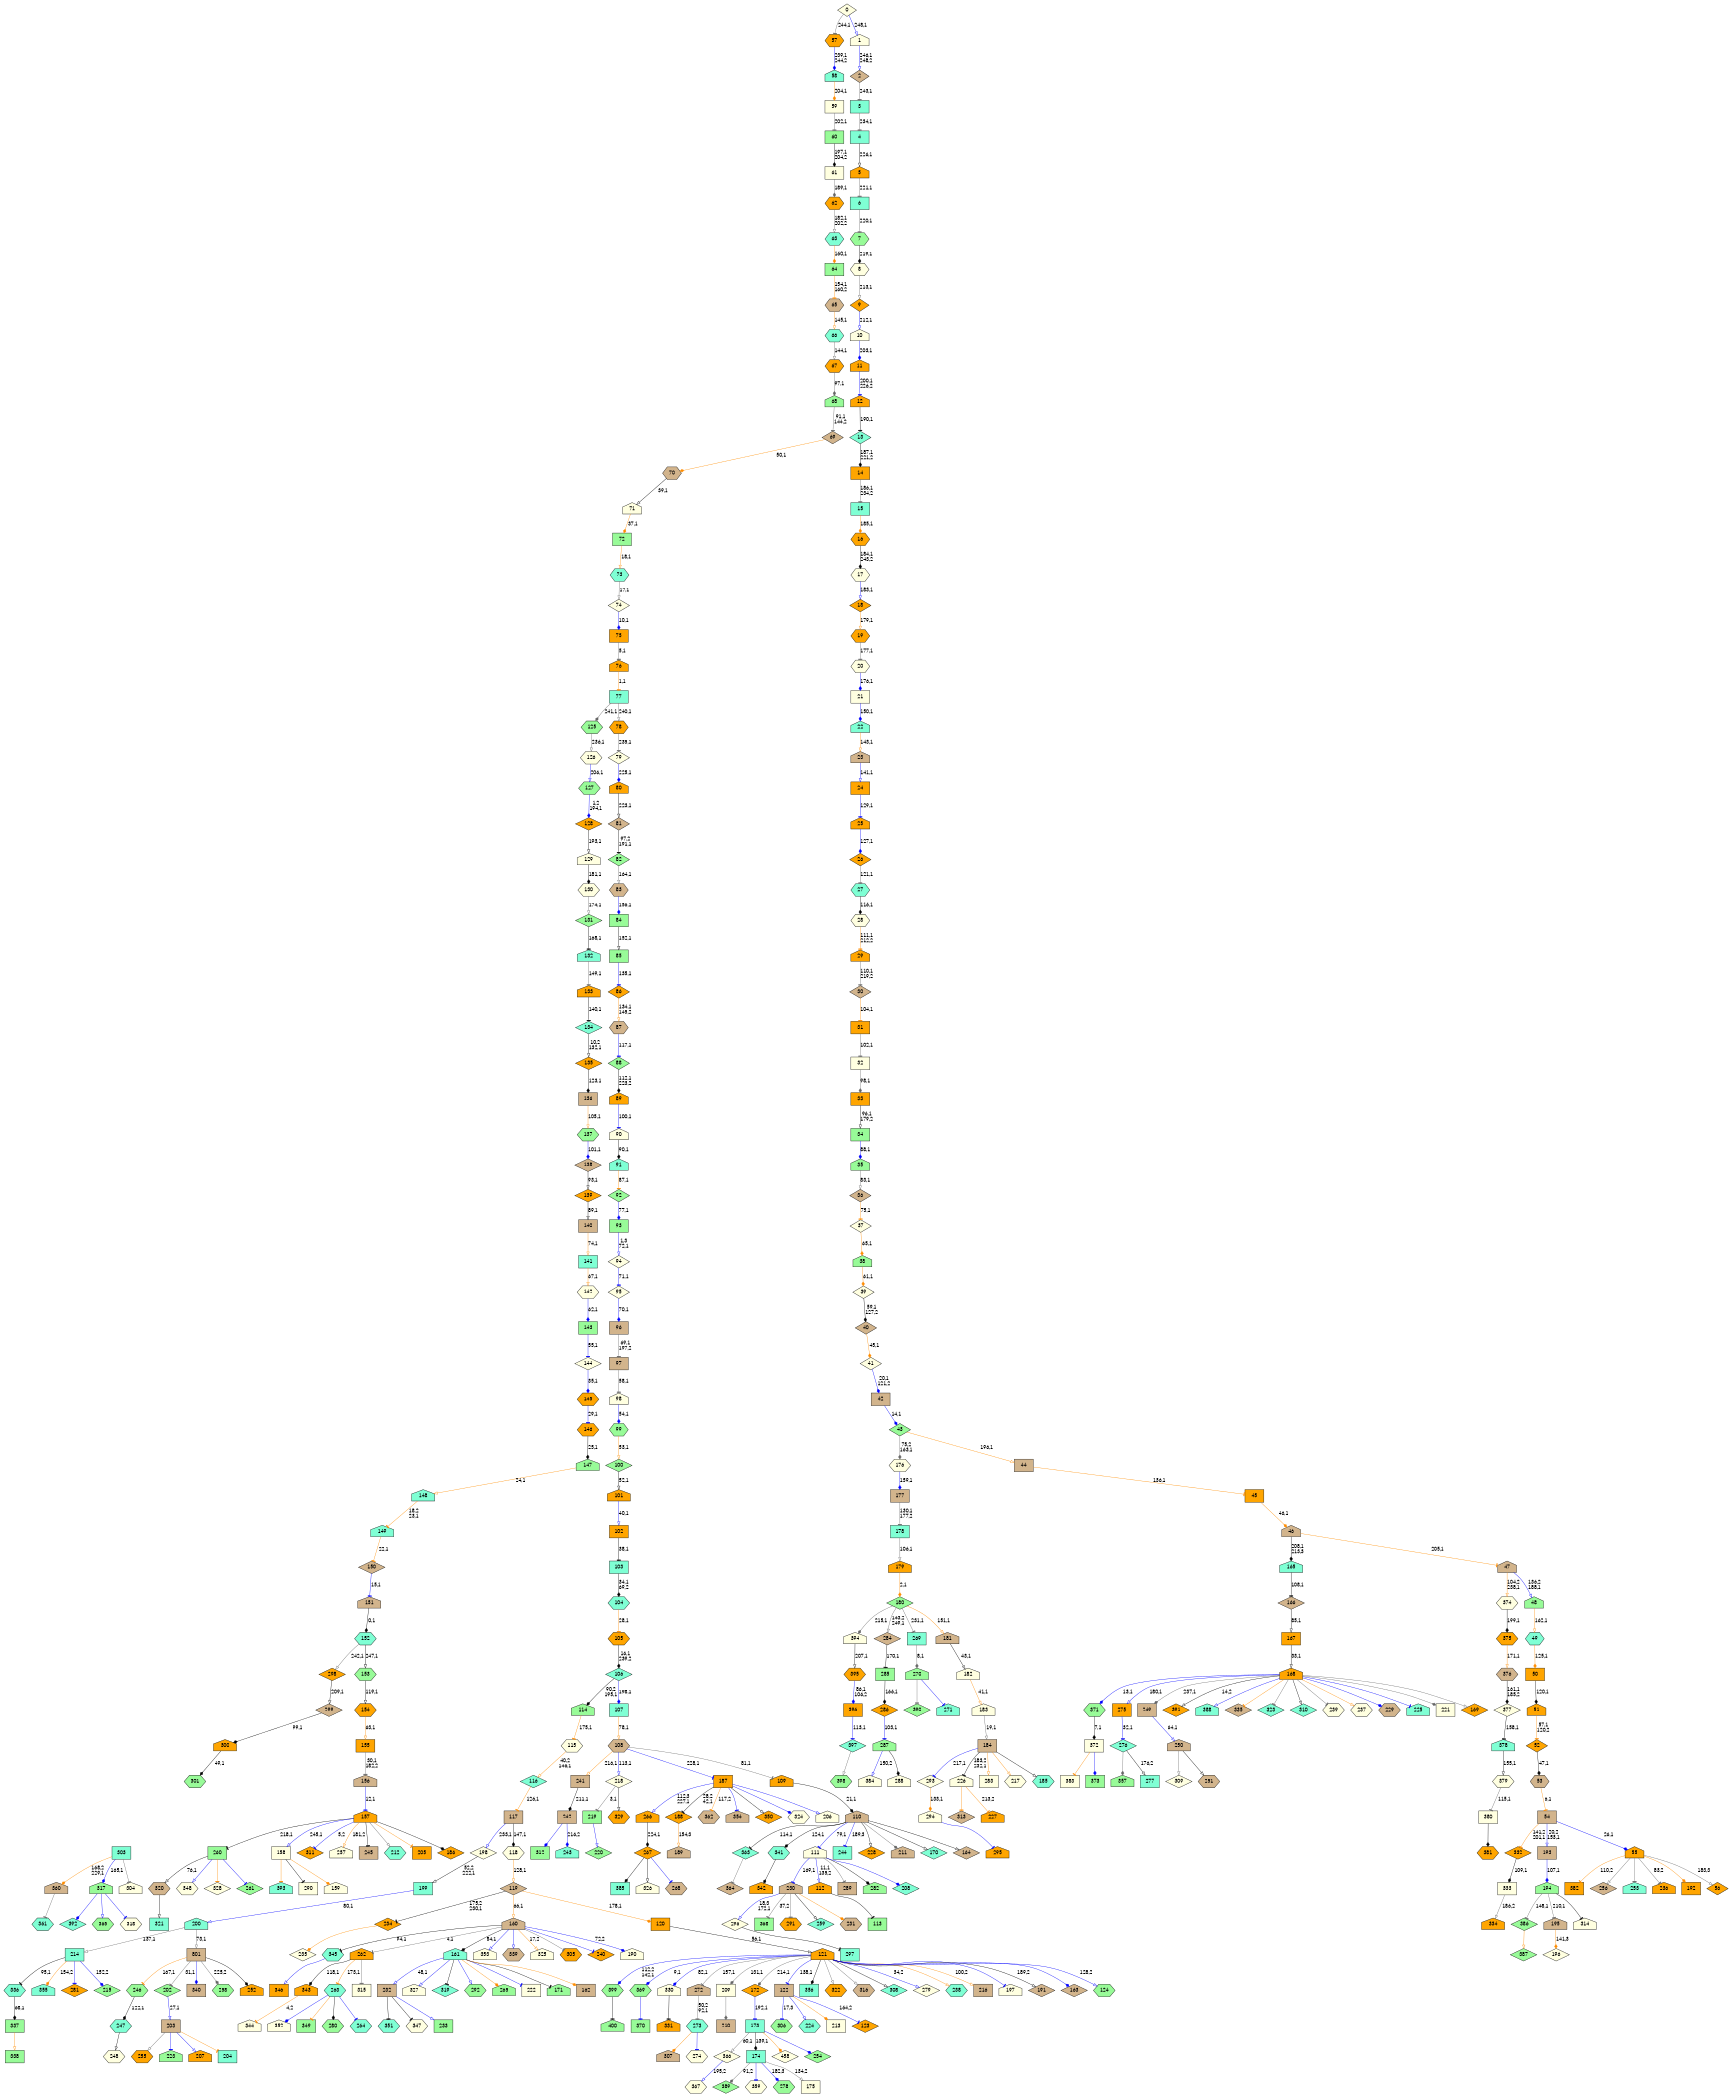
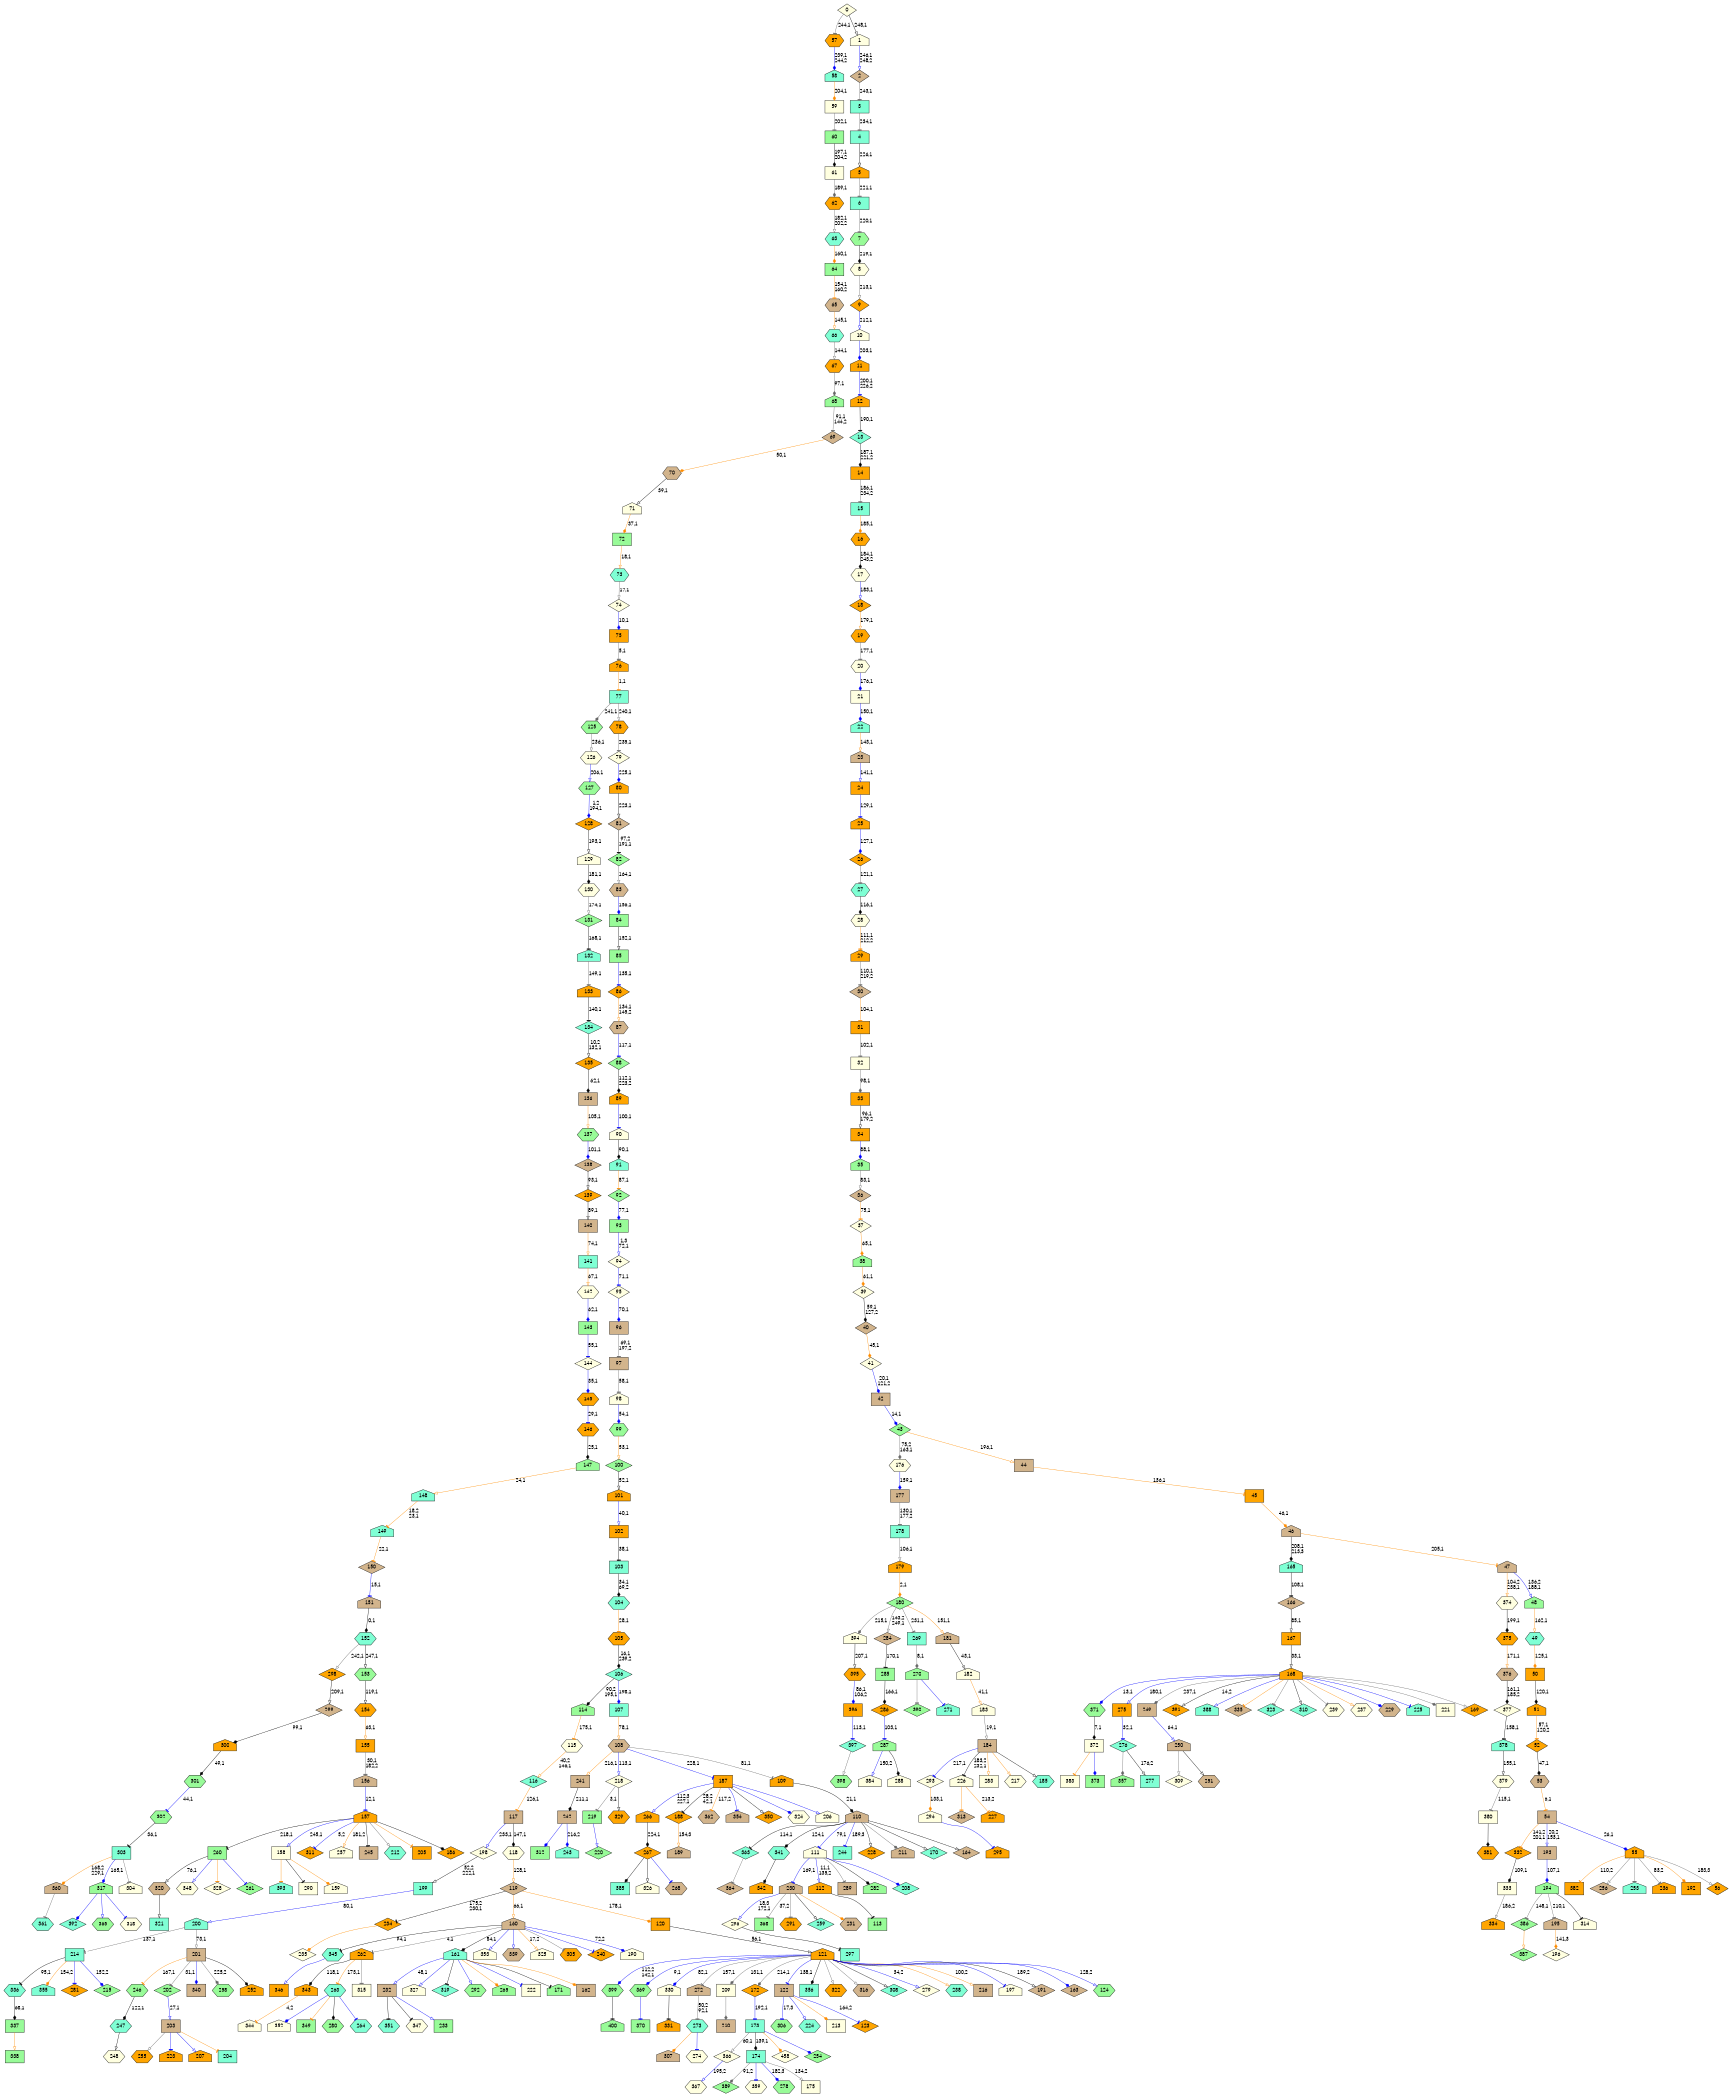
(853, 24) -> (853, 24)
(595, 1081) -> (595, 1081)
(860, 1135) -> (860, 1135)
none -> (161, 1817)
(136, 1939) -> (136, 1939)
(196, 1955) -> (196, 1955)
(171, 2057) -> (171, 2057)
